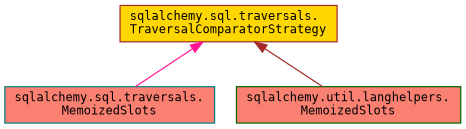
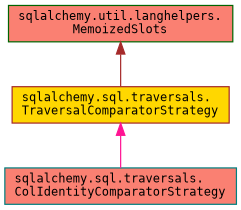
(294, 68) -> (121, 71)
(110, 105) -> (121, 186)
